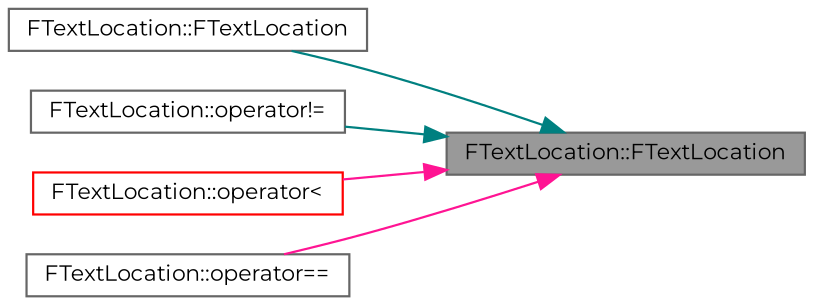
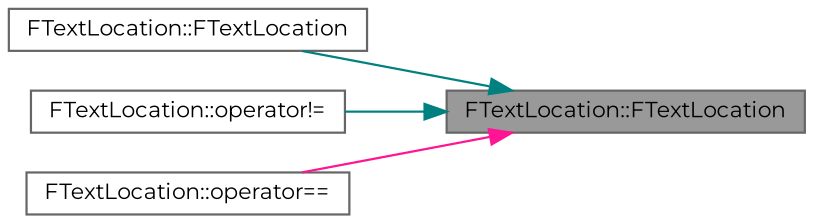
(188, 193) -> none
